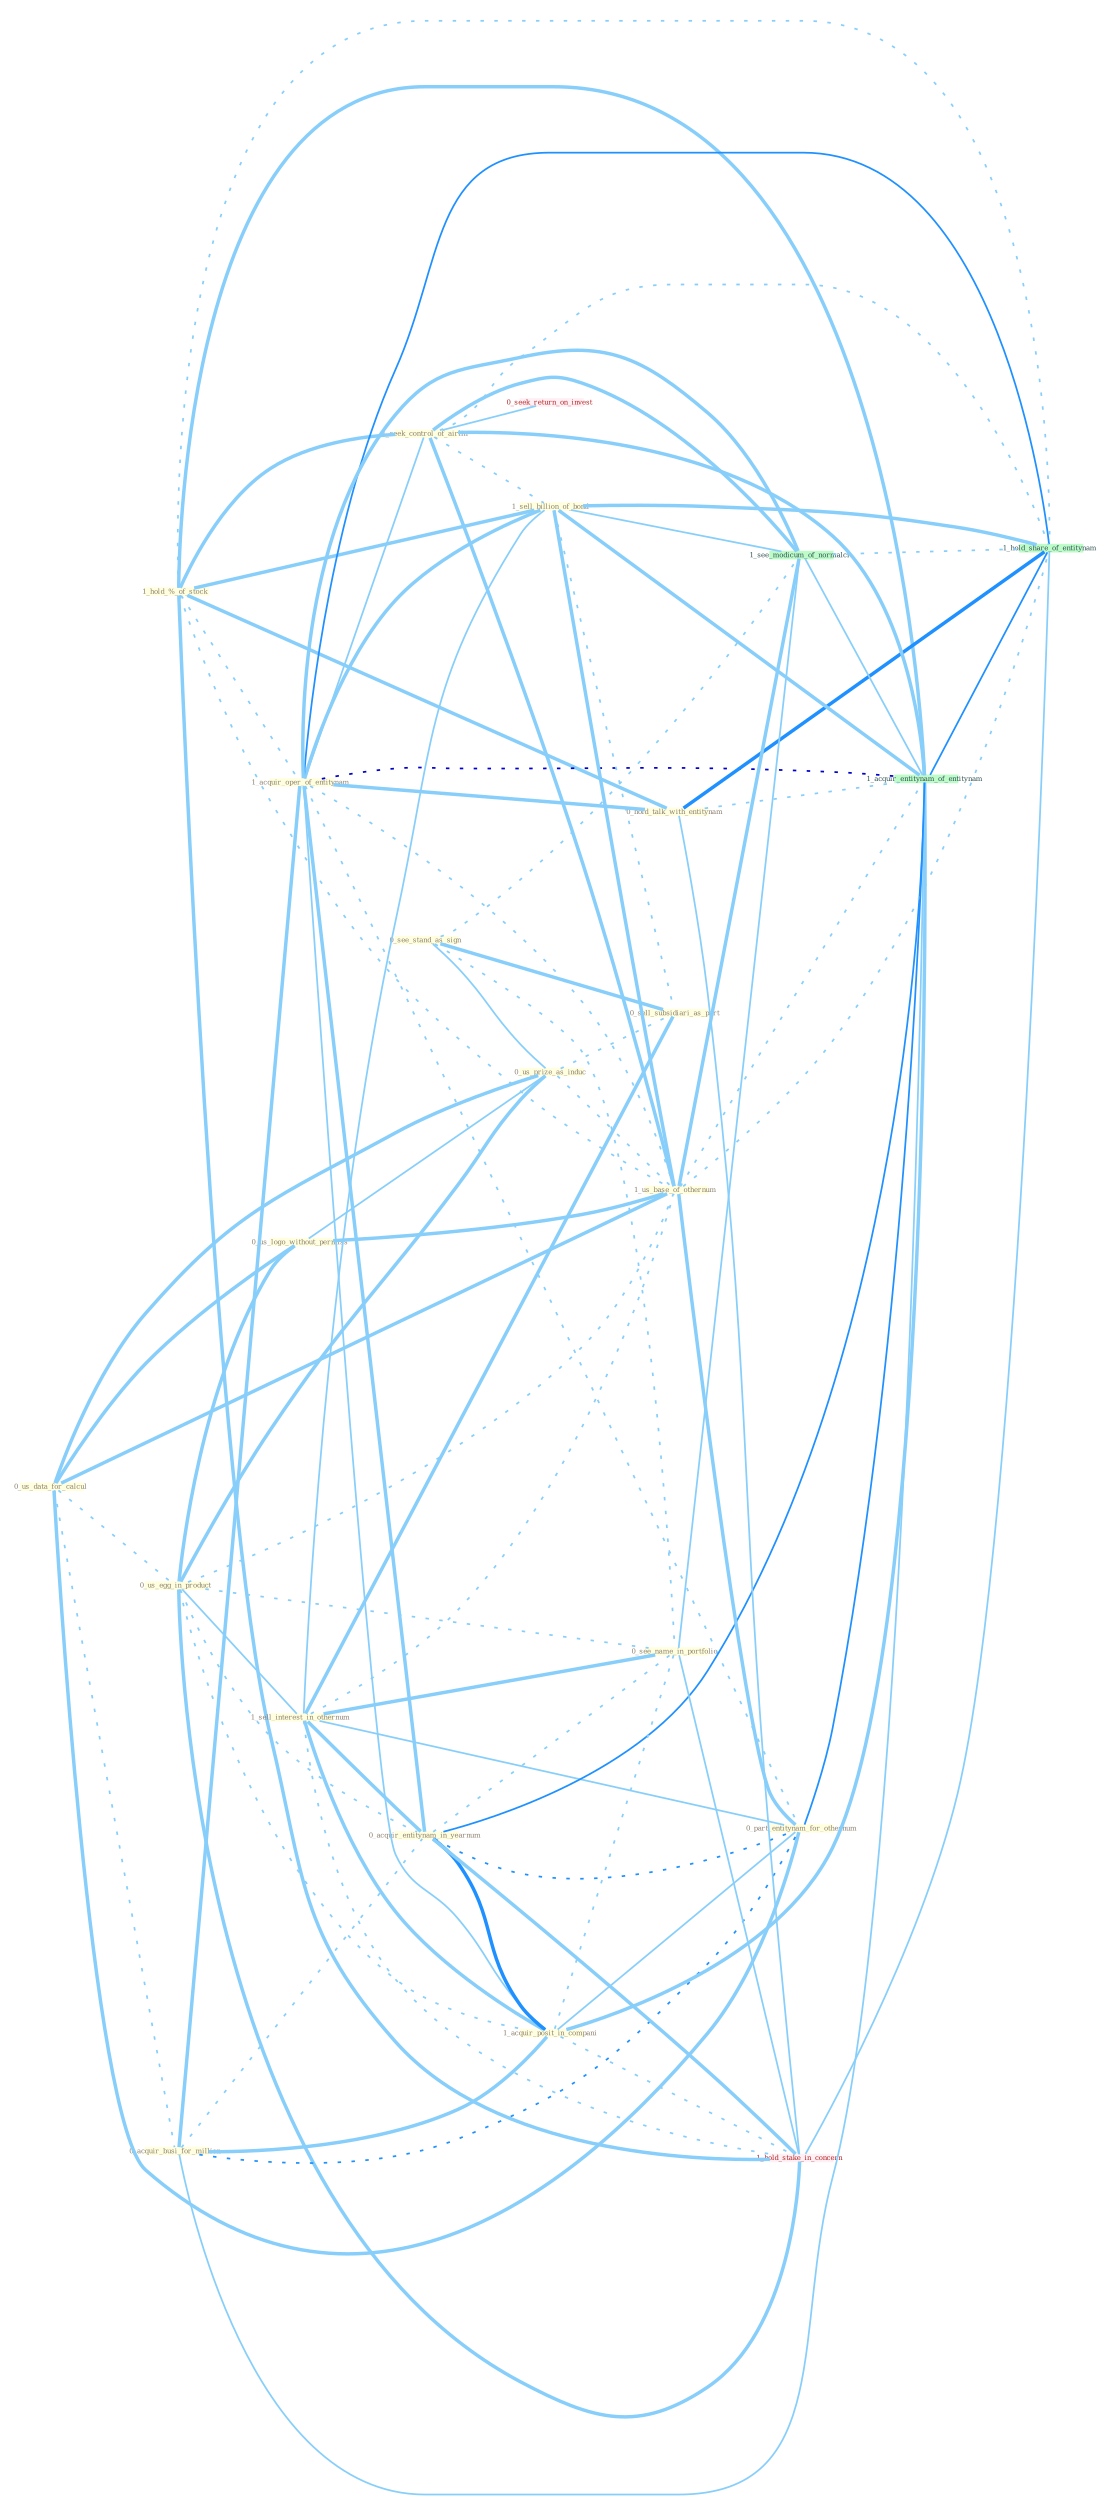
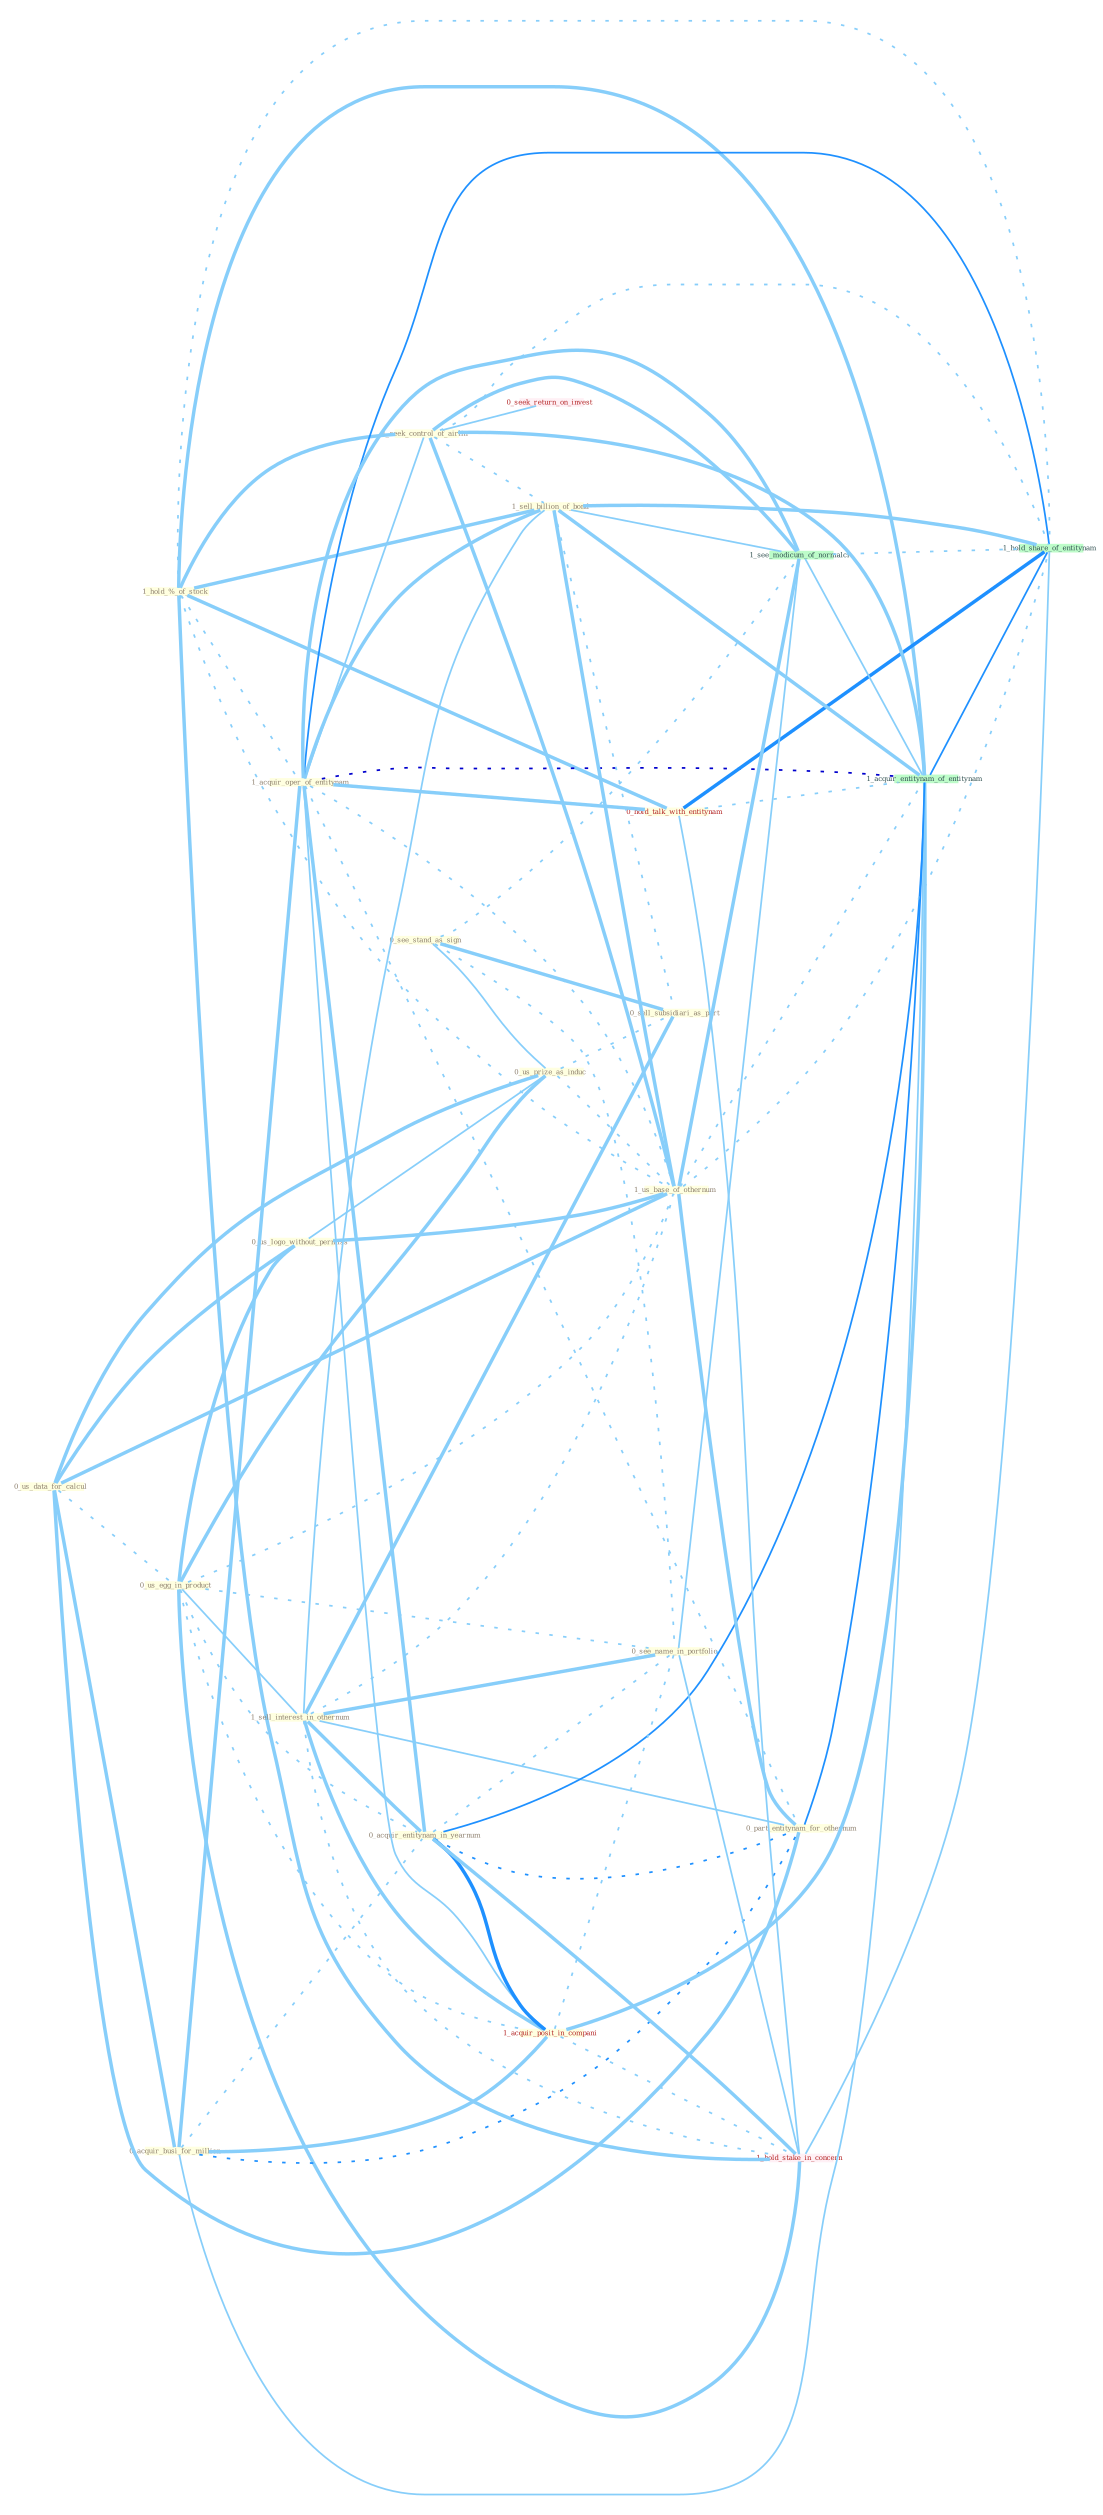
(677, 812) -> (677, 812)
(114, 1819) -> (114, 1819)
(676, 1931) -> none
(552, 2033) -> (552, 2033)
